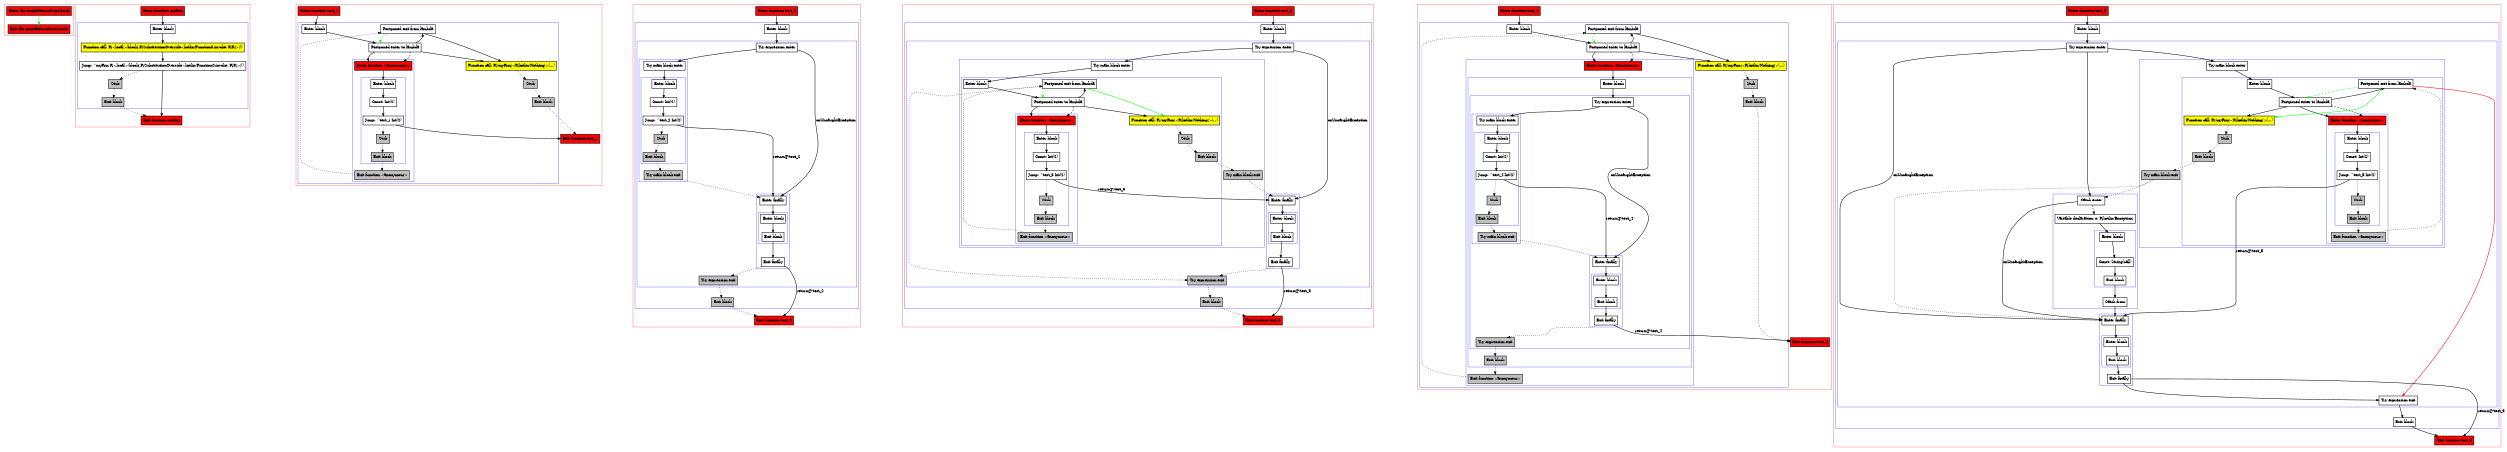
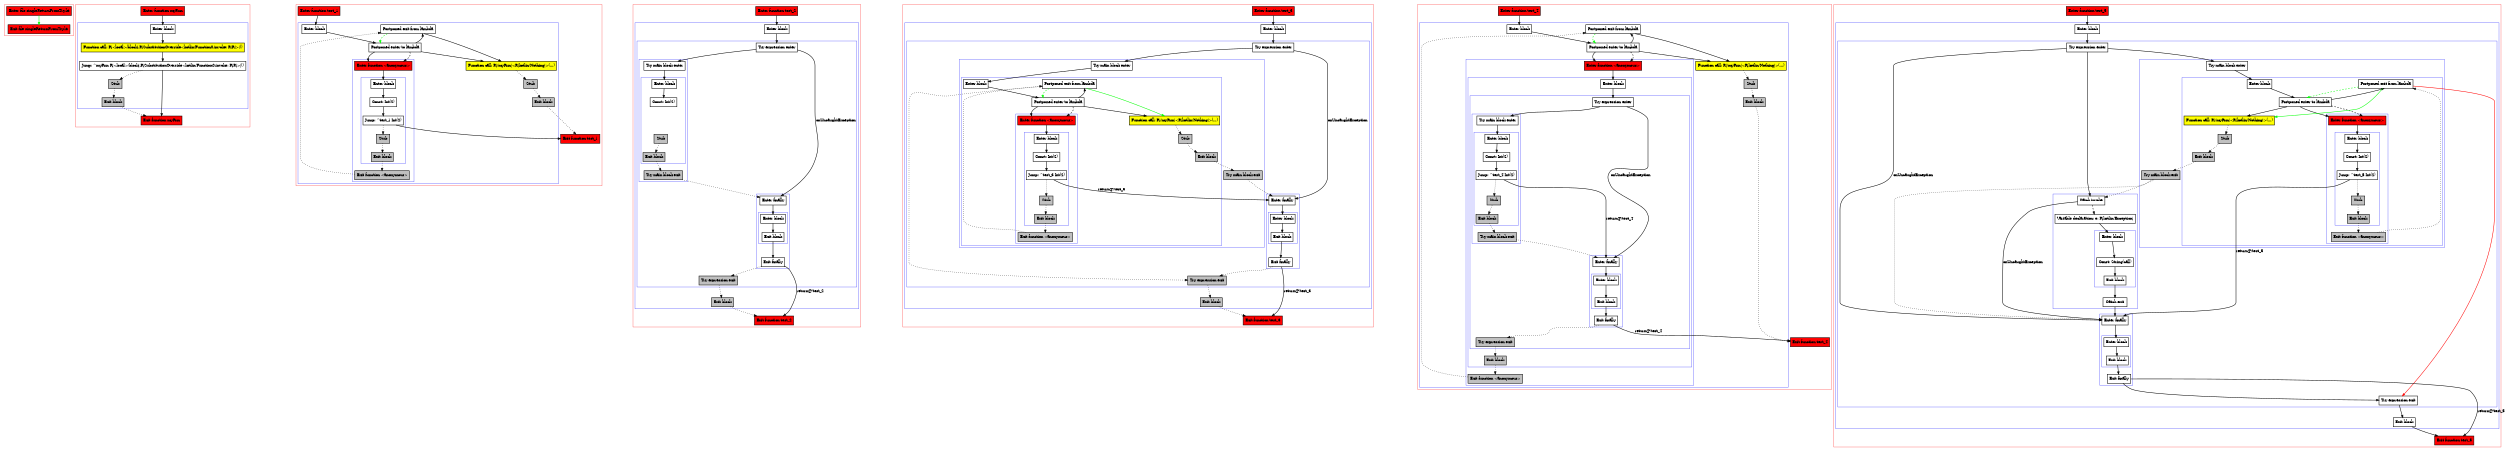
(663, 120) -> none
(2091, 200) -> (2091, 200)
(2115, 302) -> (2115, 302)
